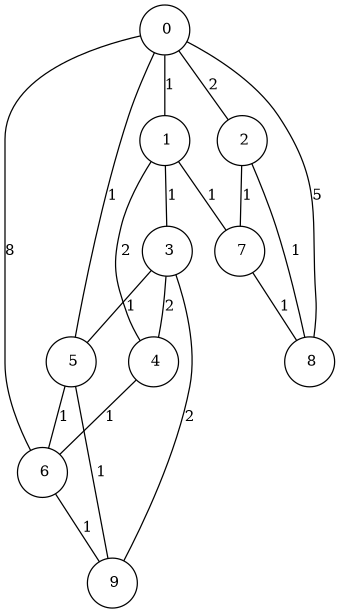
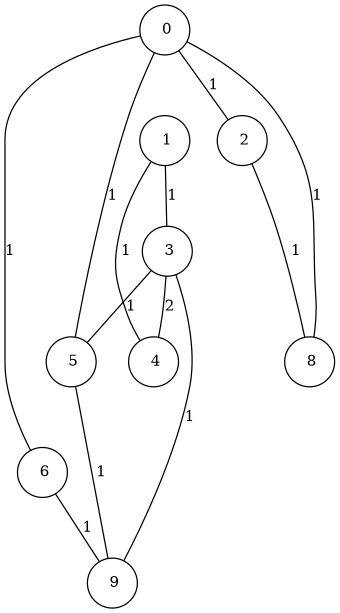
(165, 85) -> none
(214, 85) -> (214, 85)
(317, 196) -> (317, 196)
(10, 251) -> (10, 251)
(126, 251) -> (126, 251)
(240, 251) -> none
(57, 417) -> none
(98, 417) -> none
(190, 417) -> (190, 417)
